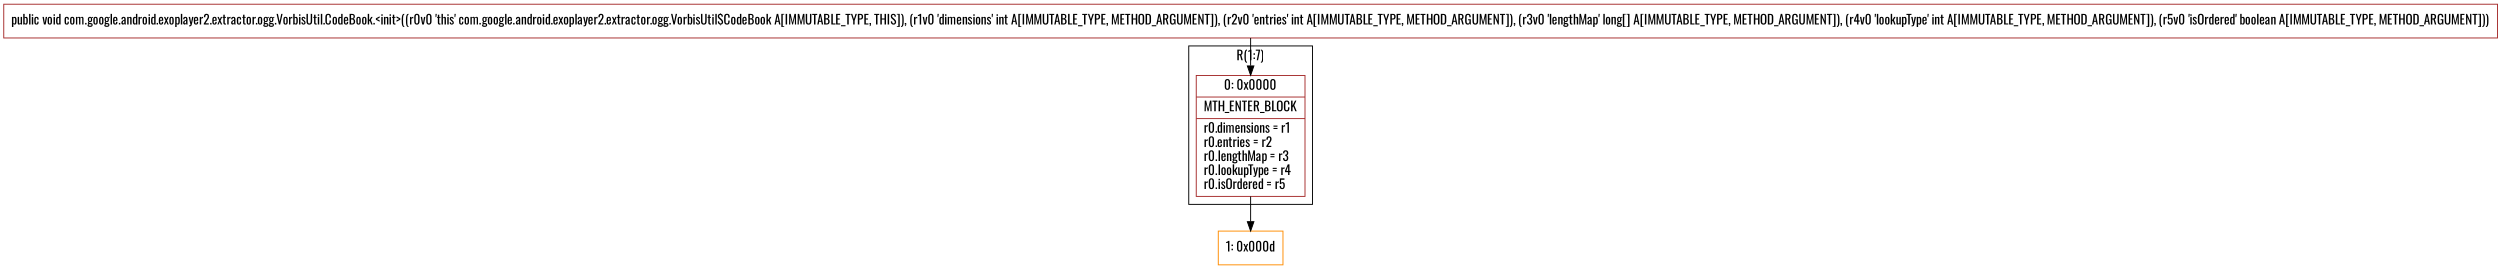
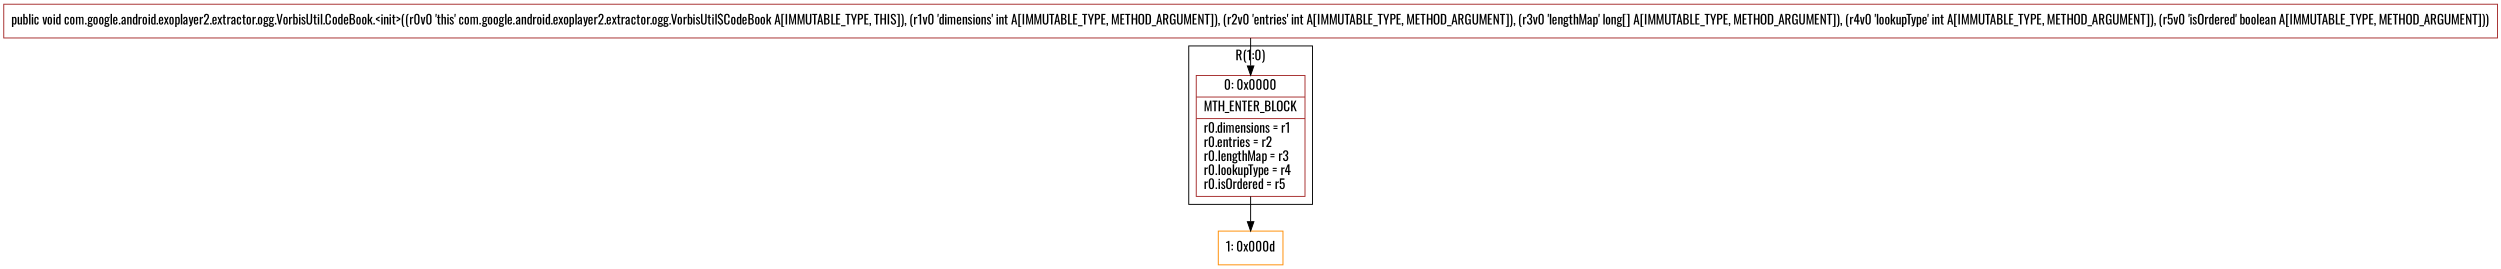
(1251, 57) -> (1251, 57)
